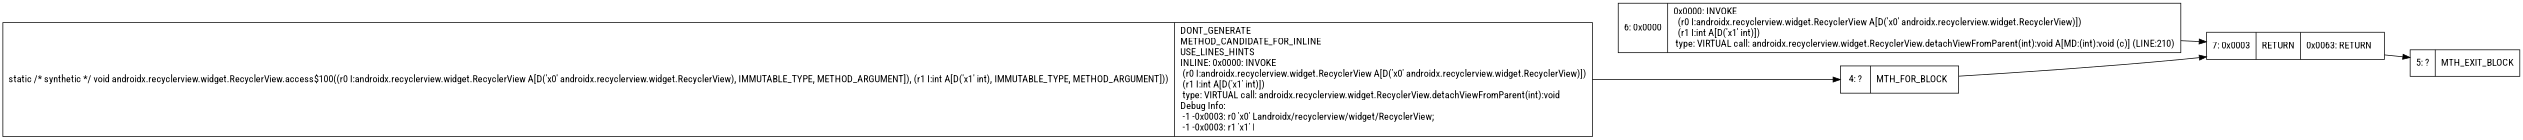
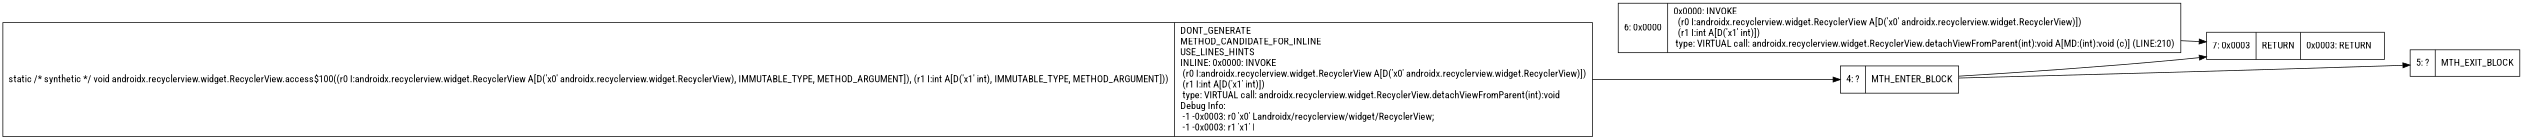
(2342, 46) -> (2342, 46)
(2394, 56) -> (2181, 72)
(1912, 79) -> (1912, 79)
